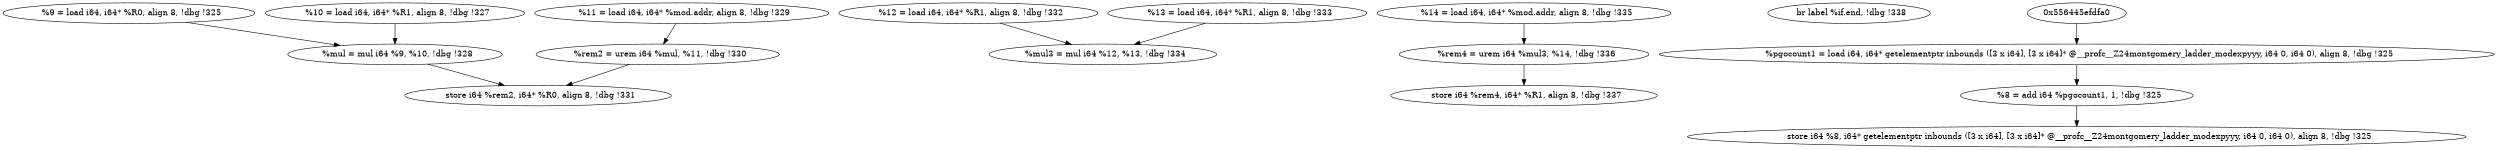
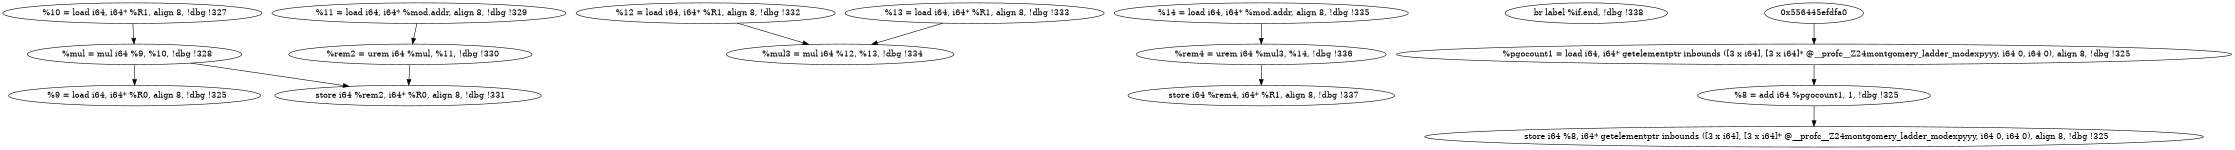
(260, 33) -> (135, 72)
